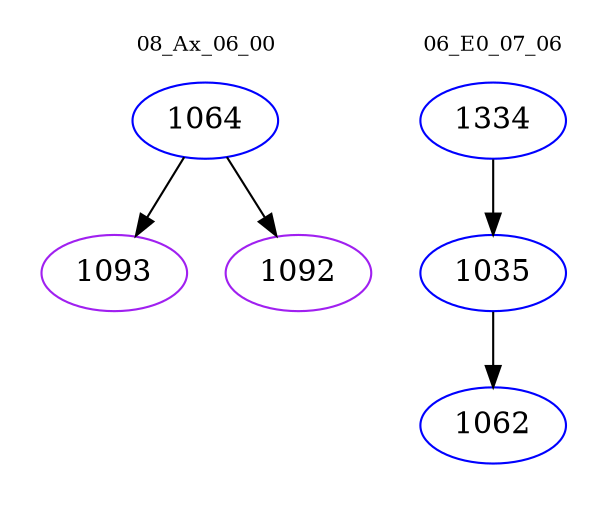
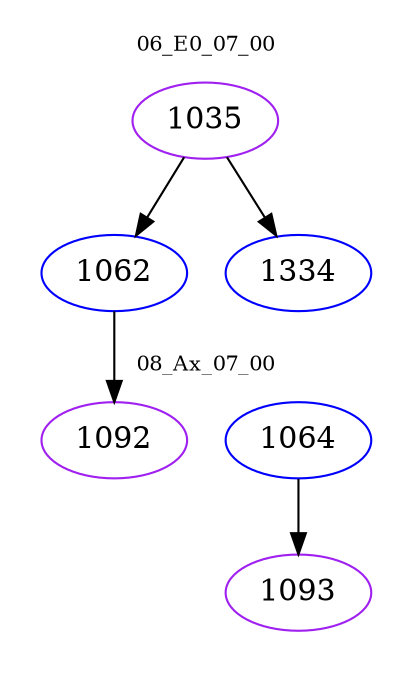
(206, 46) -> (206, 365)
(493, 46) -> (206, 46)
(493, 186) -> (246, 187)
(246, 187) -> (114, 358)
(493, 273) -> (205, 121)
